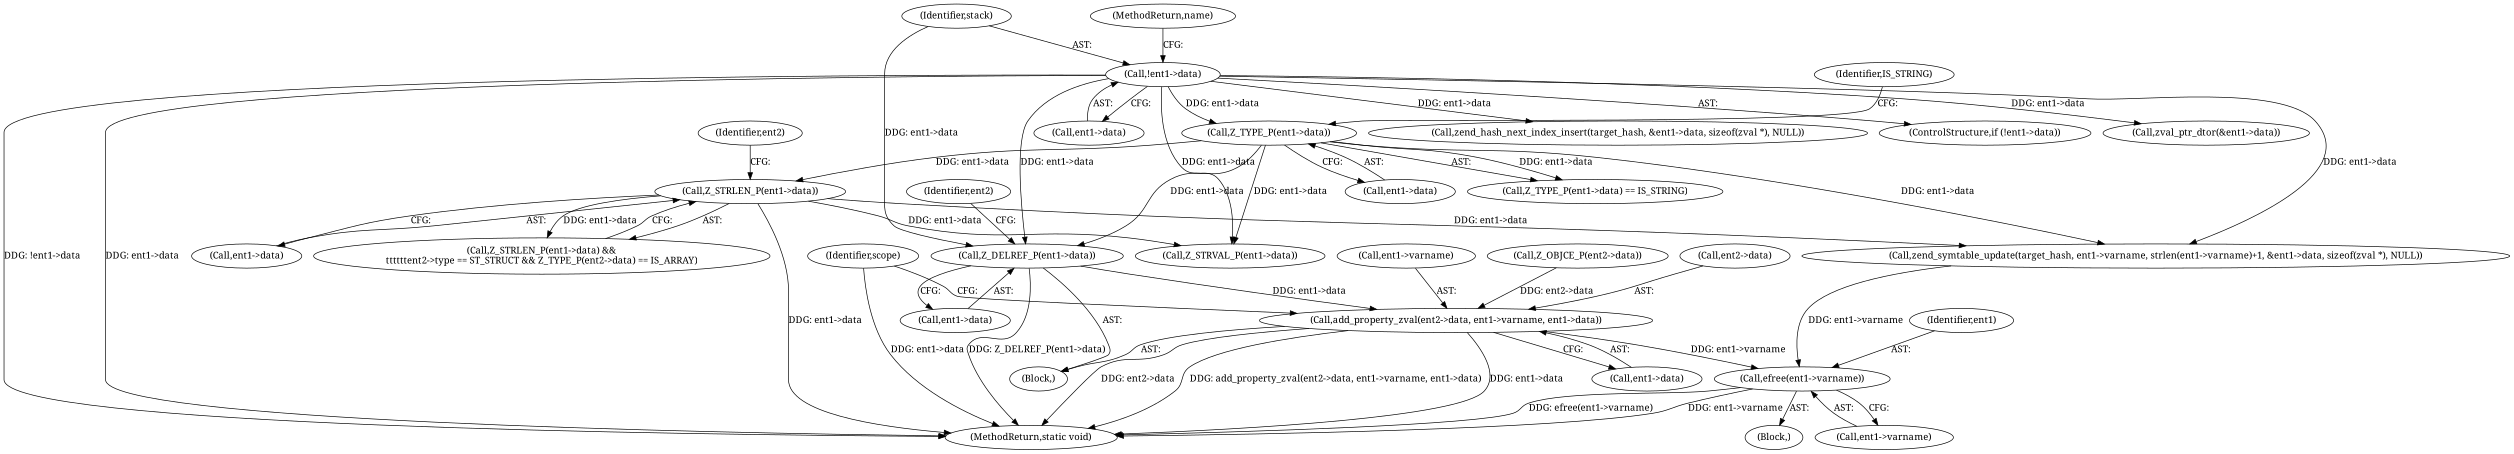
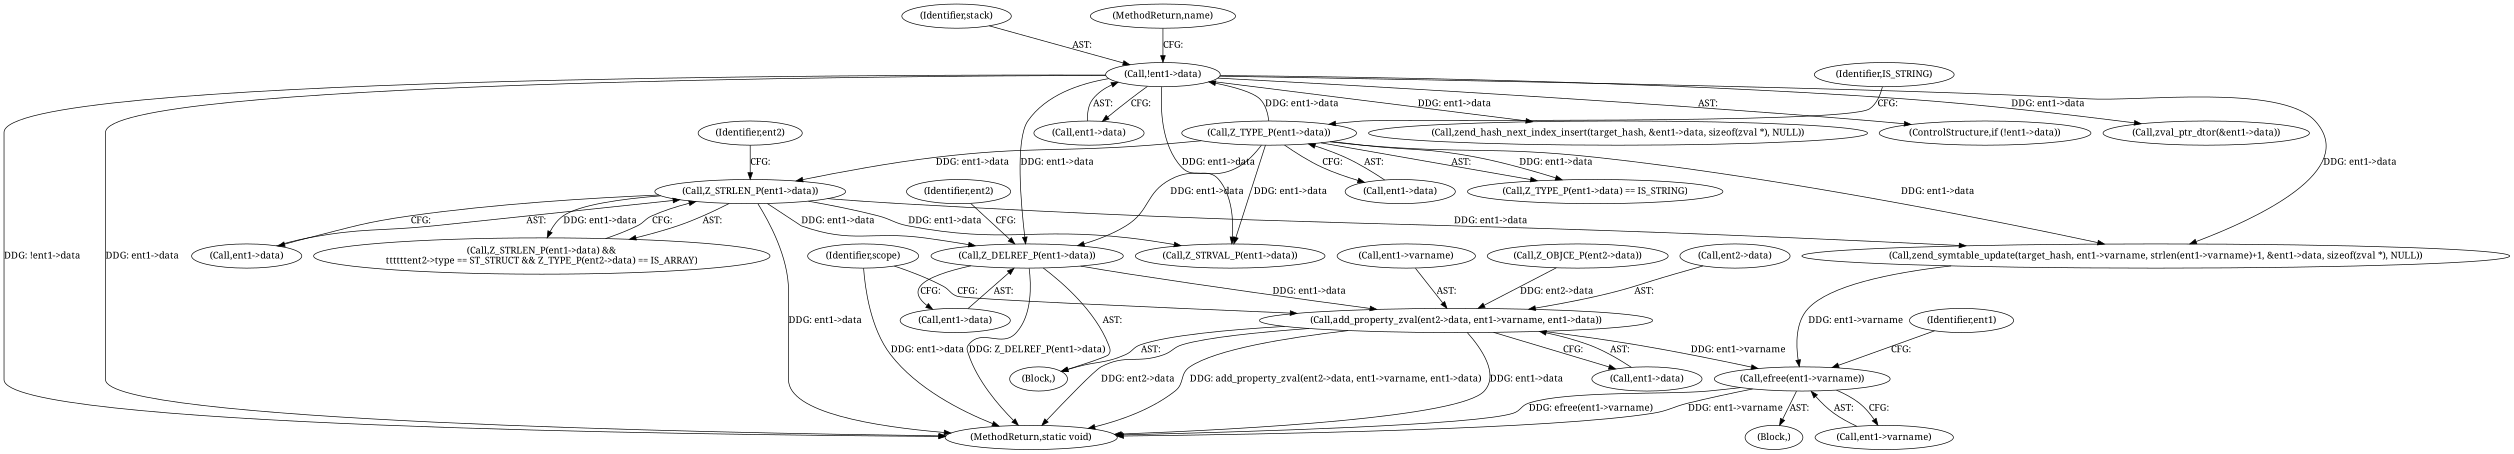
(1185, 108) -> (1250, 93)
(885, 155) -> (864, 236)
(1902, 350) -> (1902, 350)
